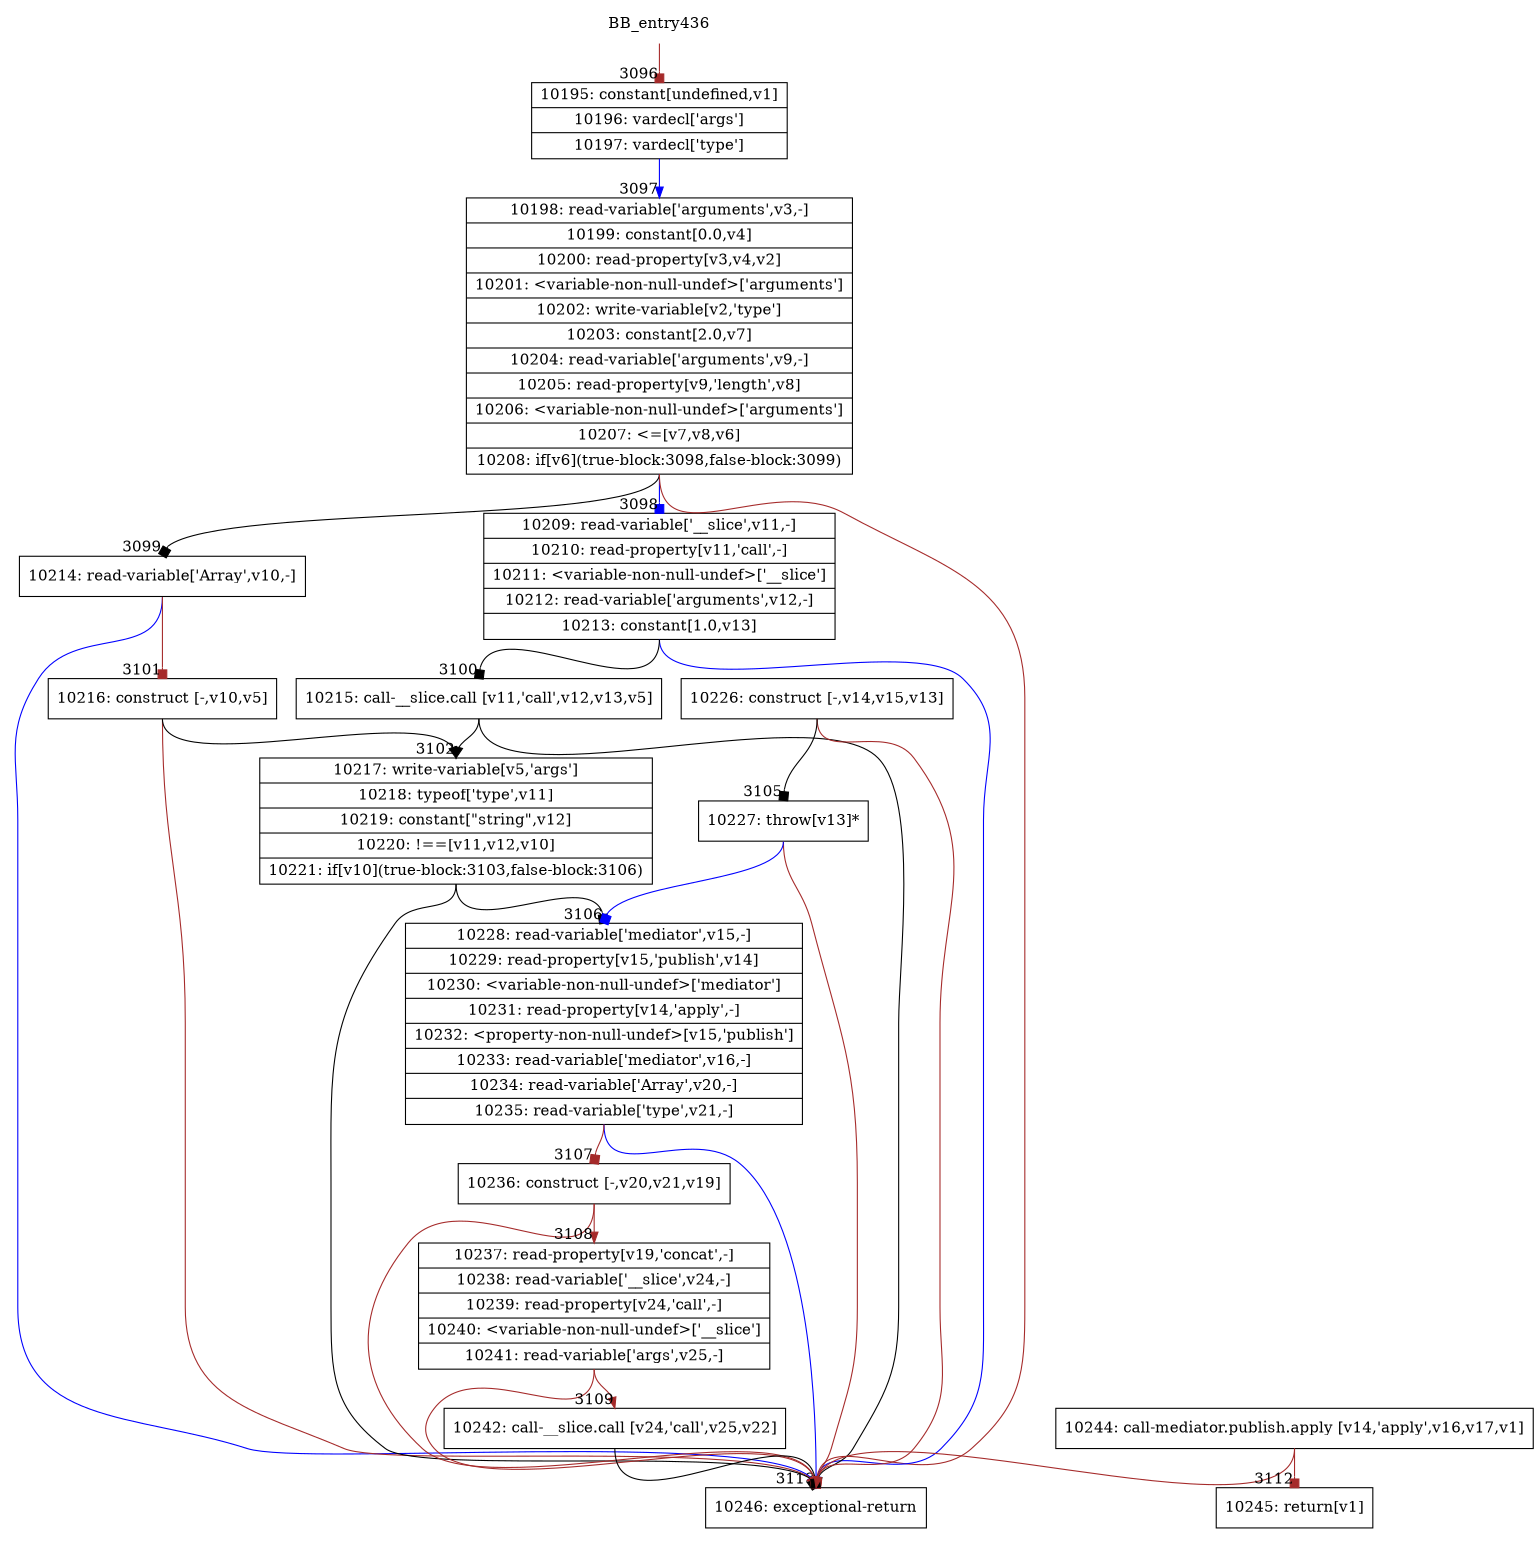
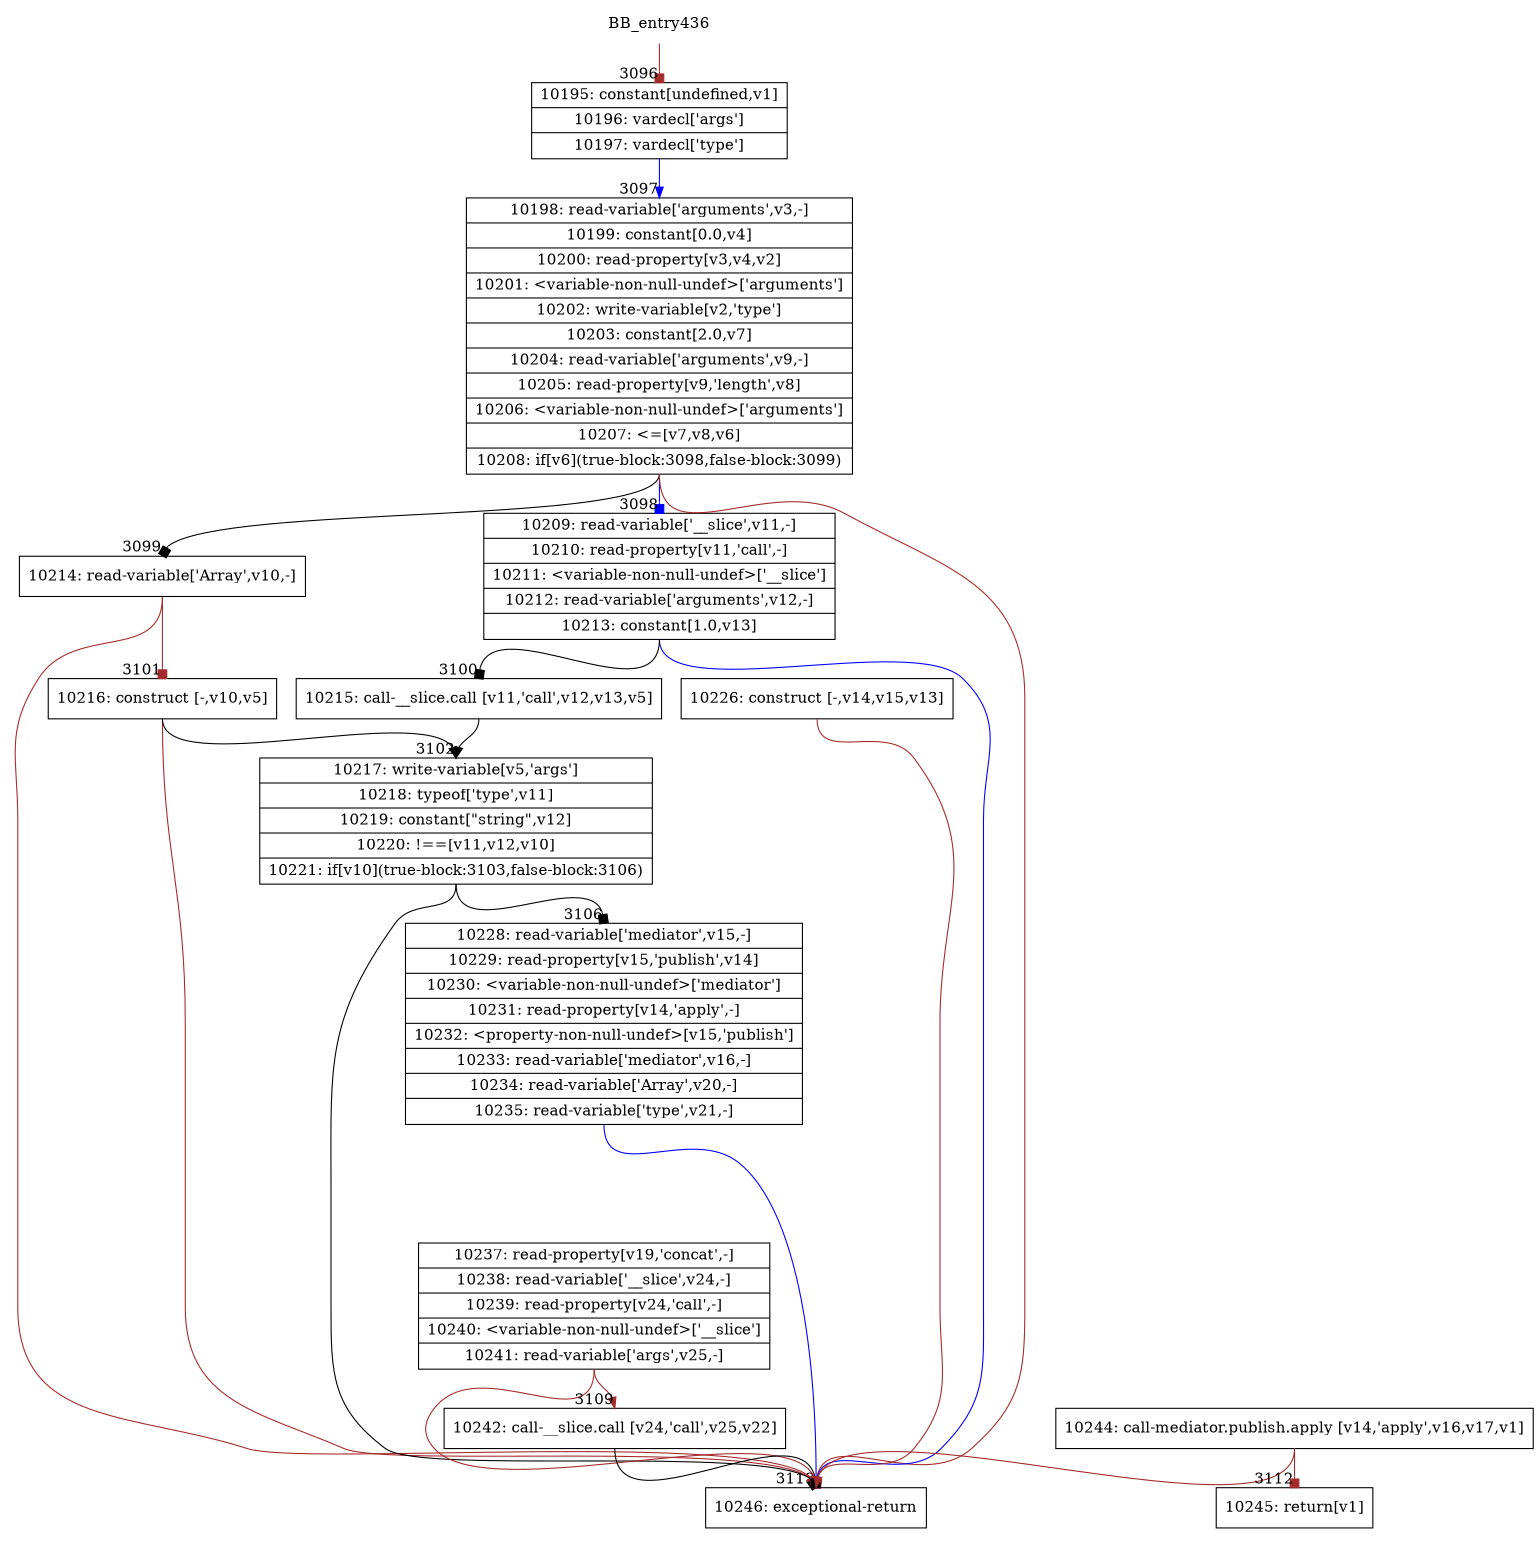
(783, 821) -> none
(903, 919) -> none
(594, 1184) -> none
(22, 1342) -> (22, 1342)
